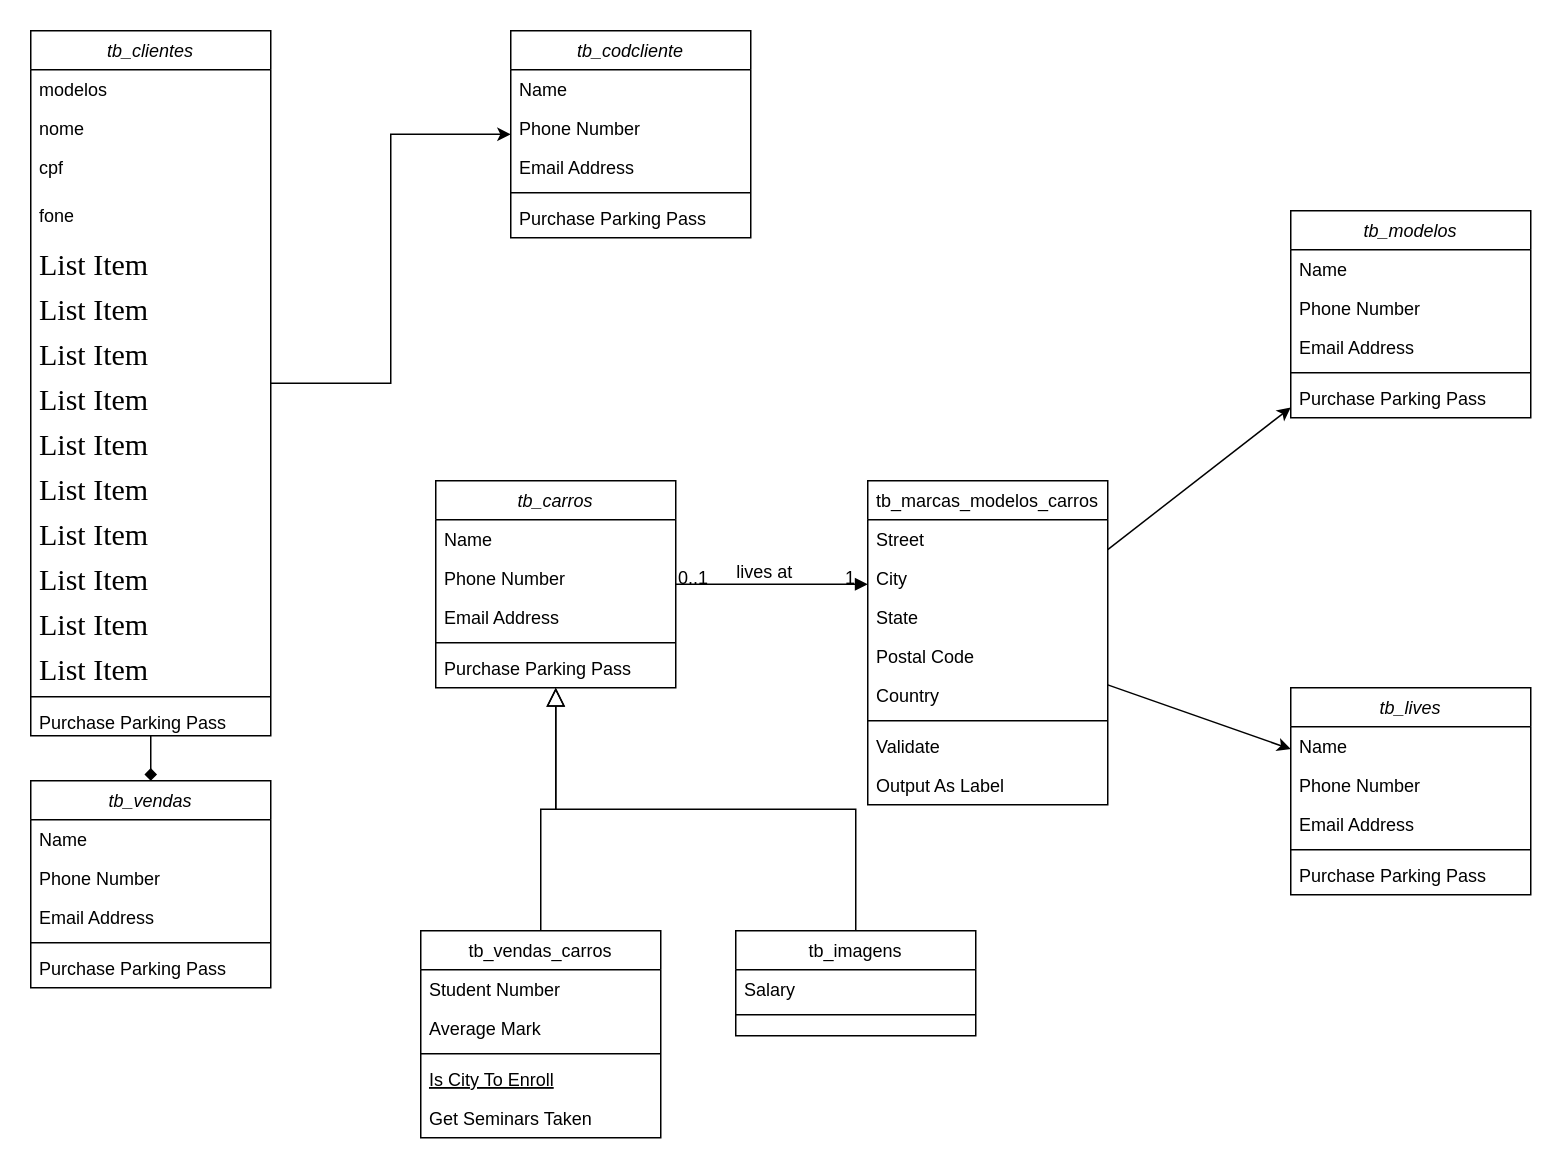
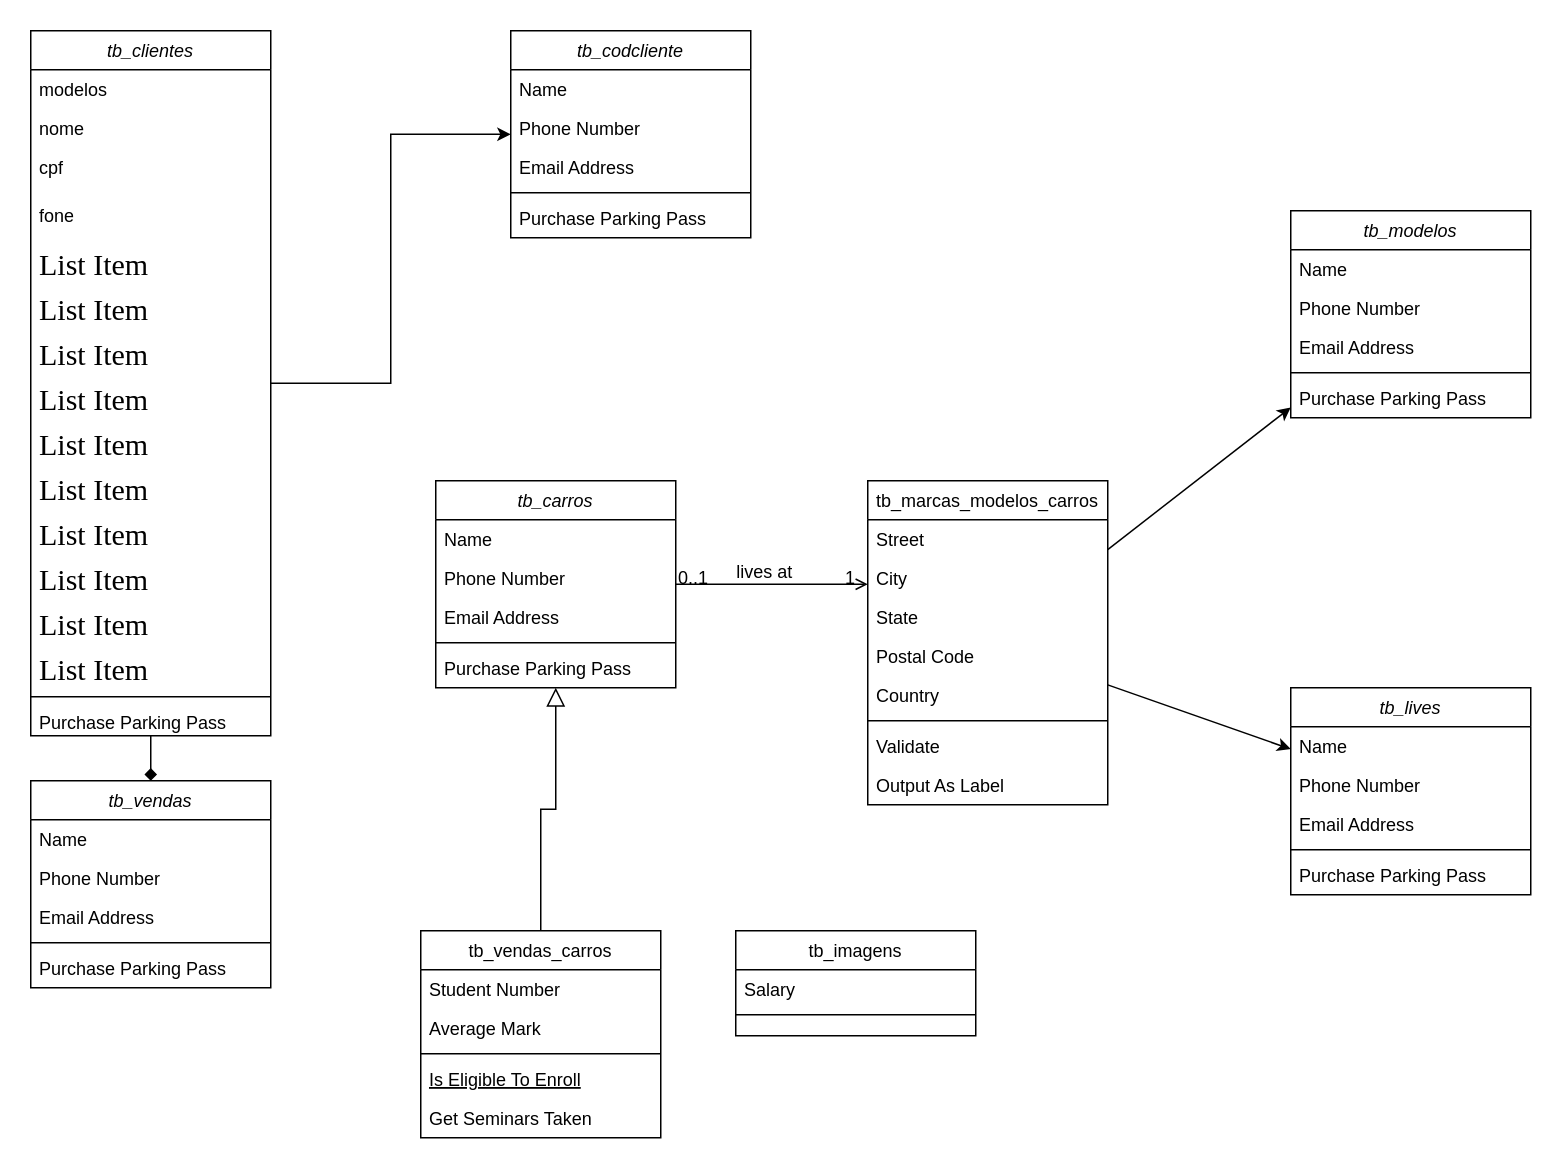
(854, 584) -> (858, 584)
(767, 809) -> none
(501, 1080) -> (514, 1080)
